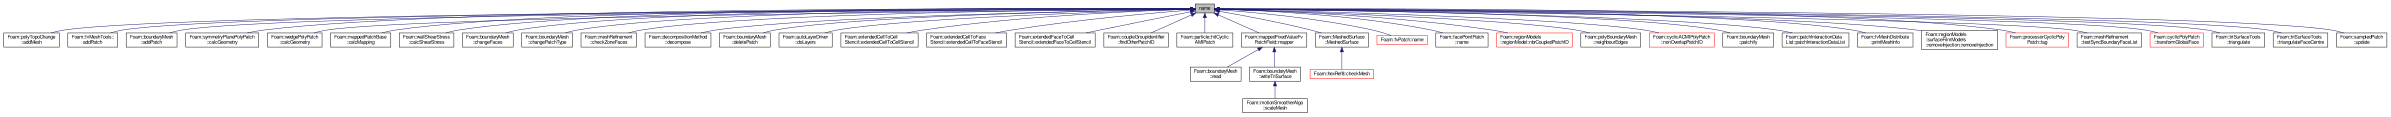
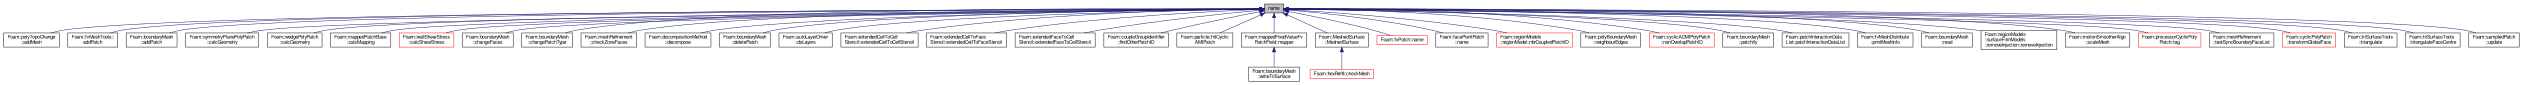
(427, 40) -> (427, 40)
(1243, 58) -> (1609, 12)
(1275, 92) -> (1682, 12)
